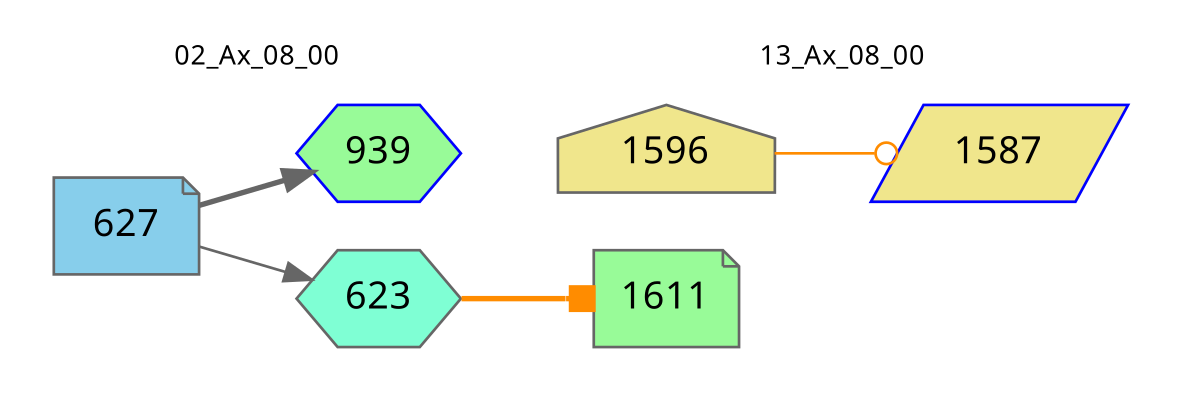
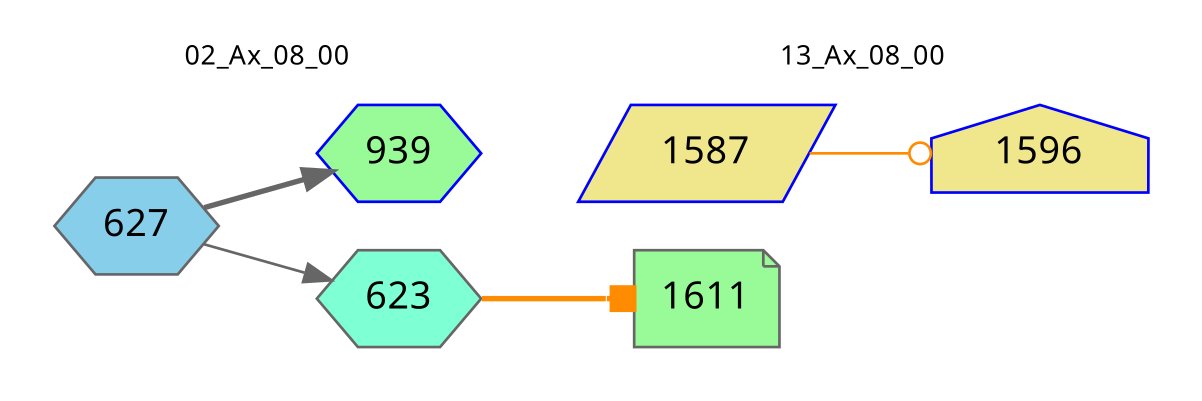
(666, 153) -> (1040, 153)
(825, 153) -> (859, 153)
(126, 226) -> (137, 226)
